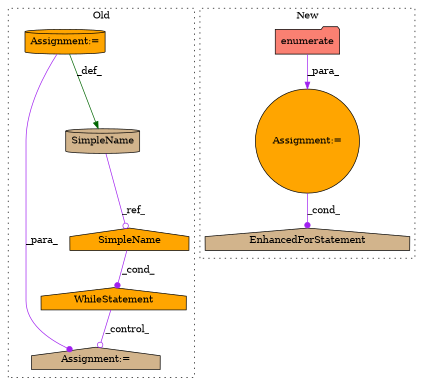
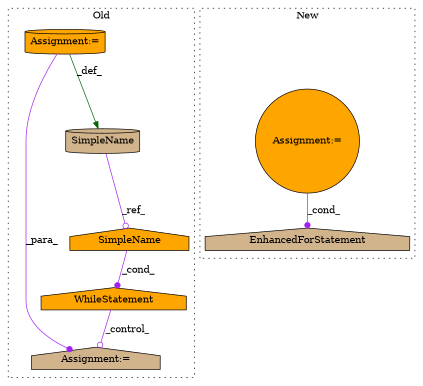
(307, 42) -> none
